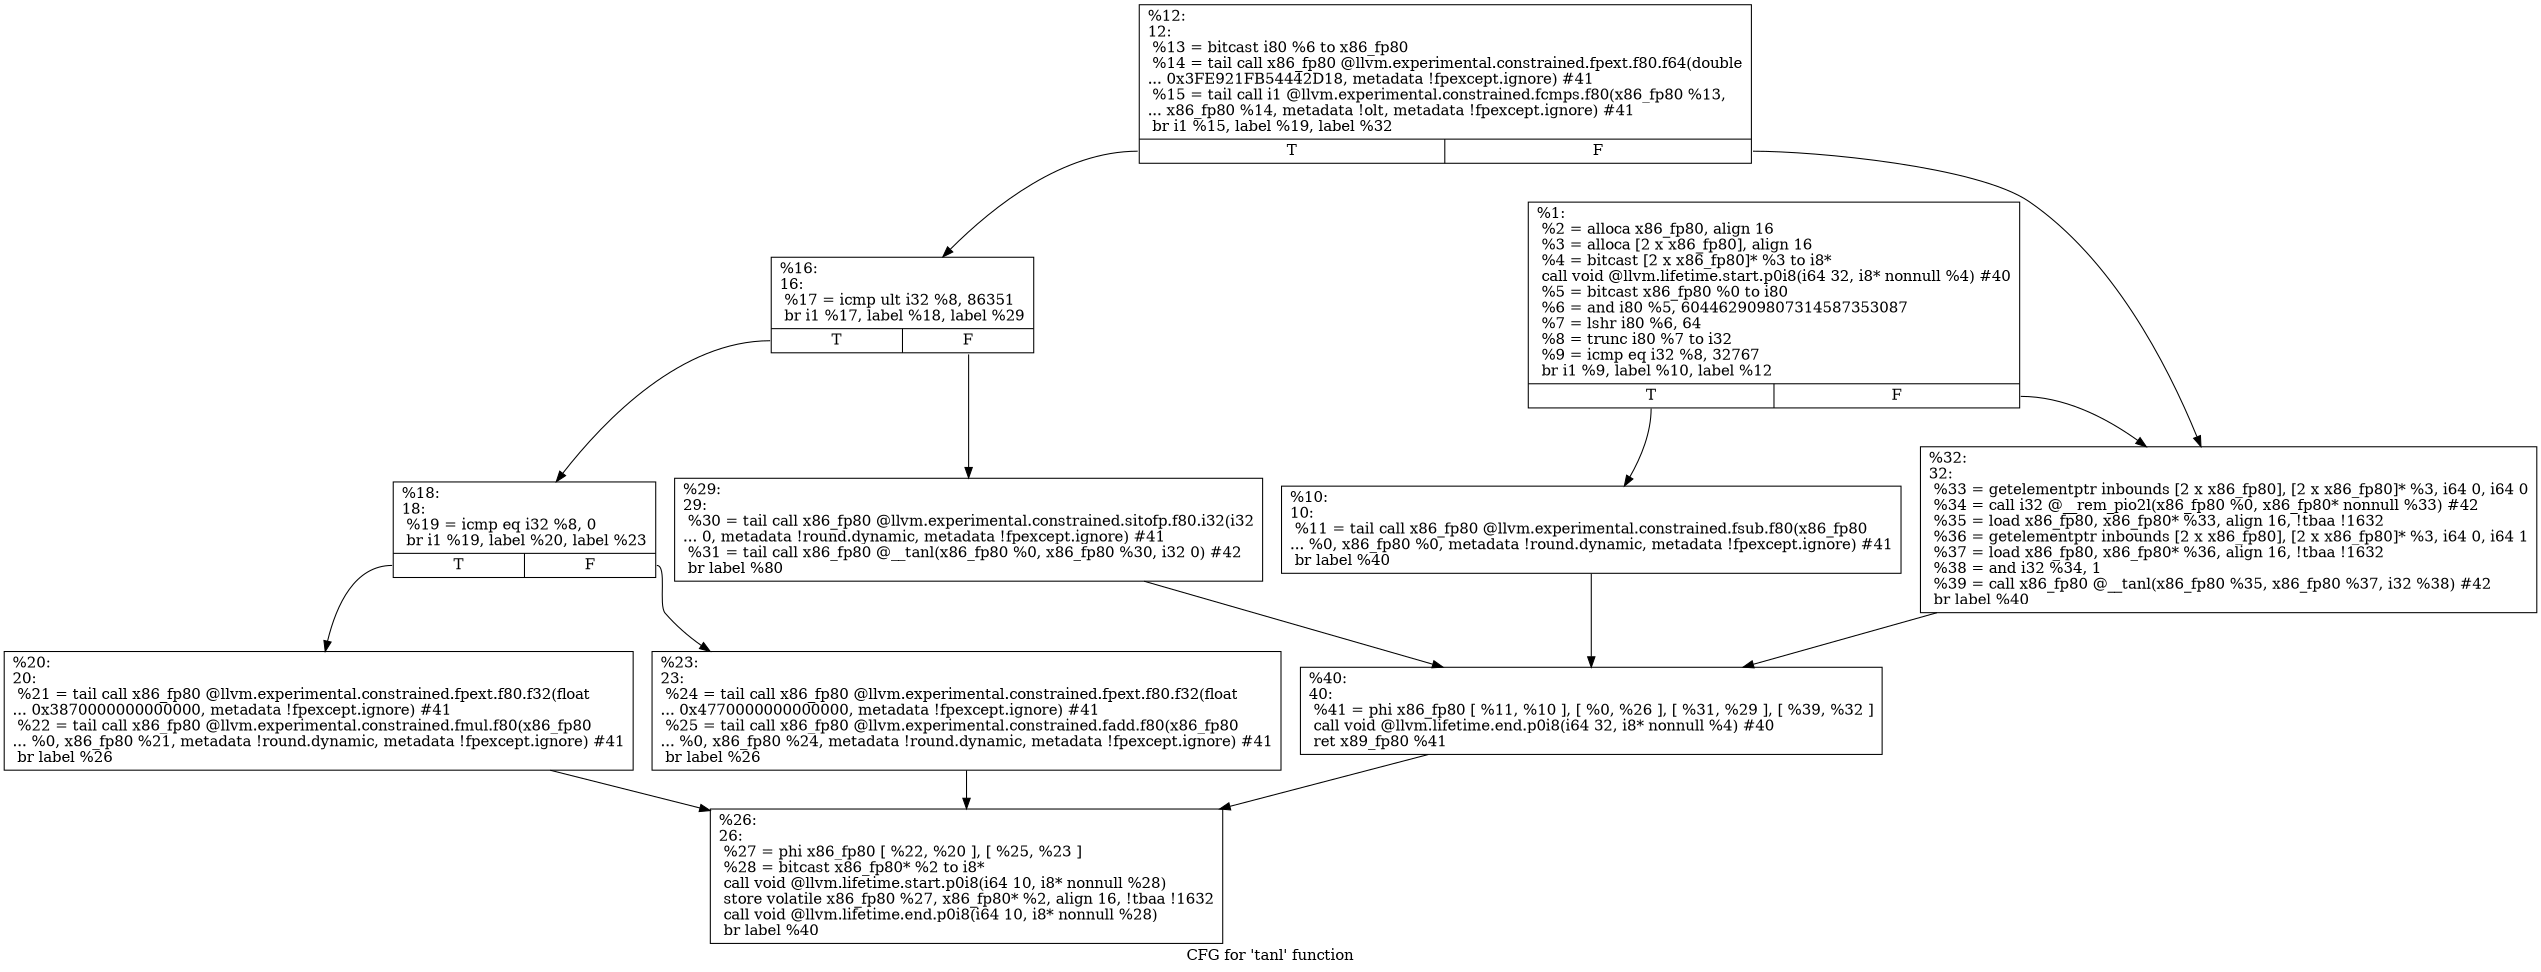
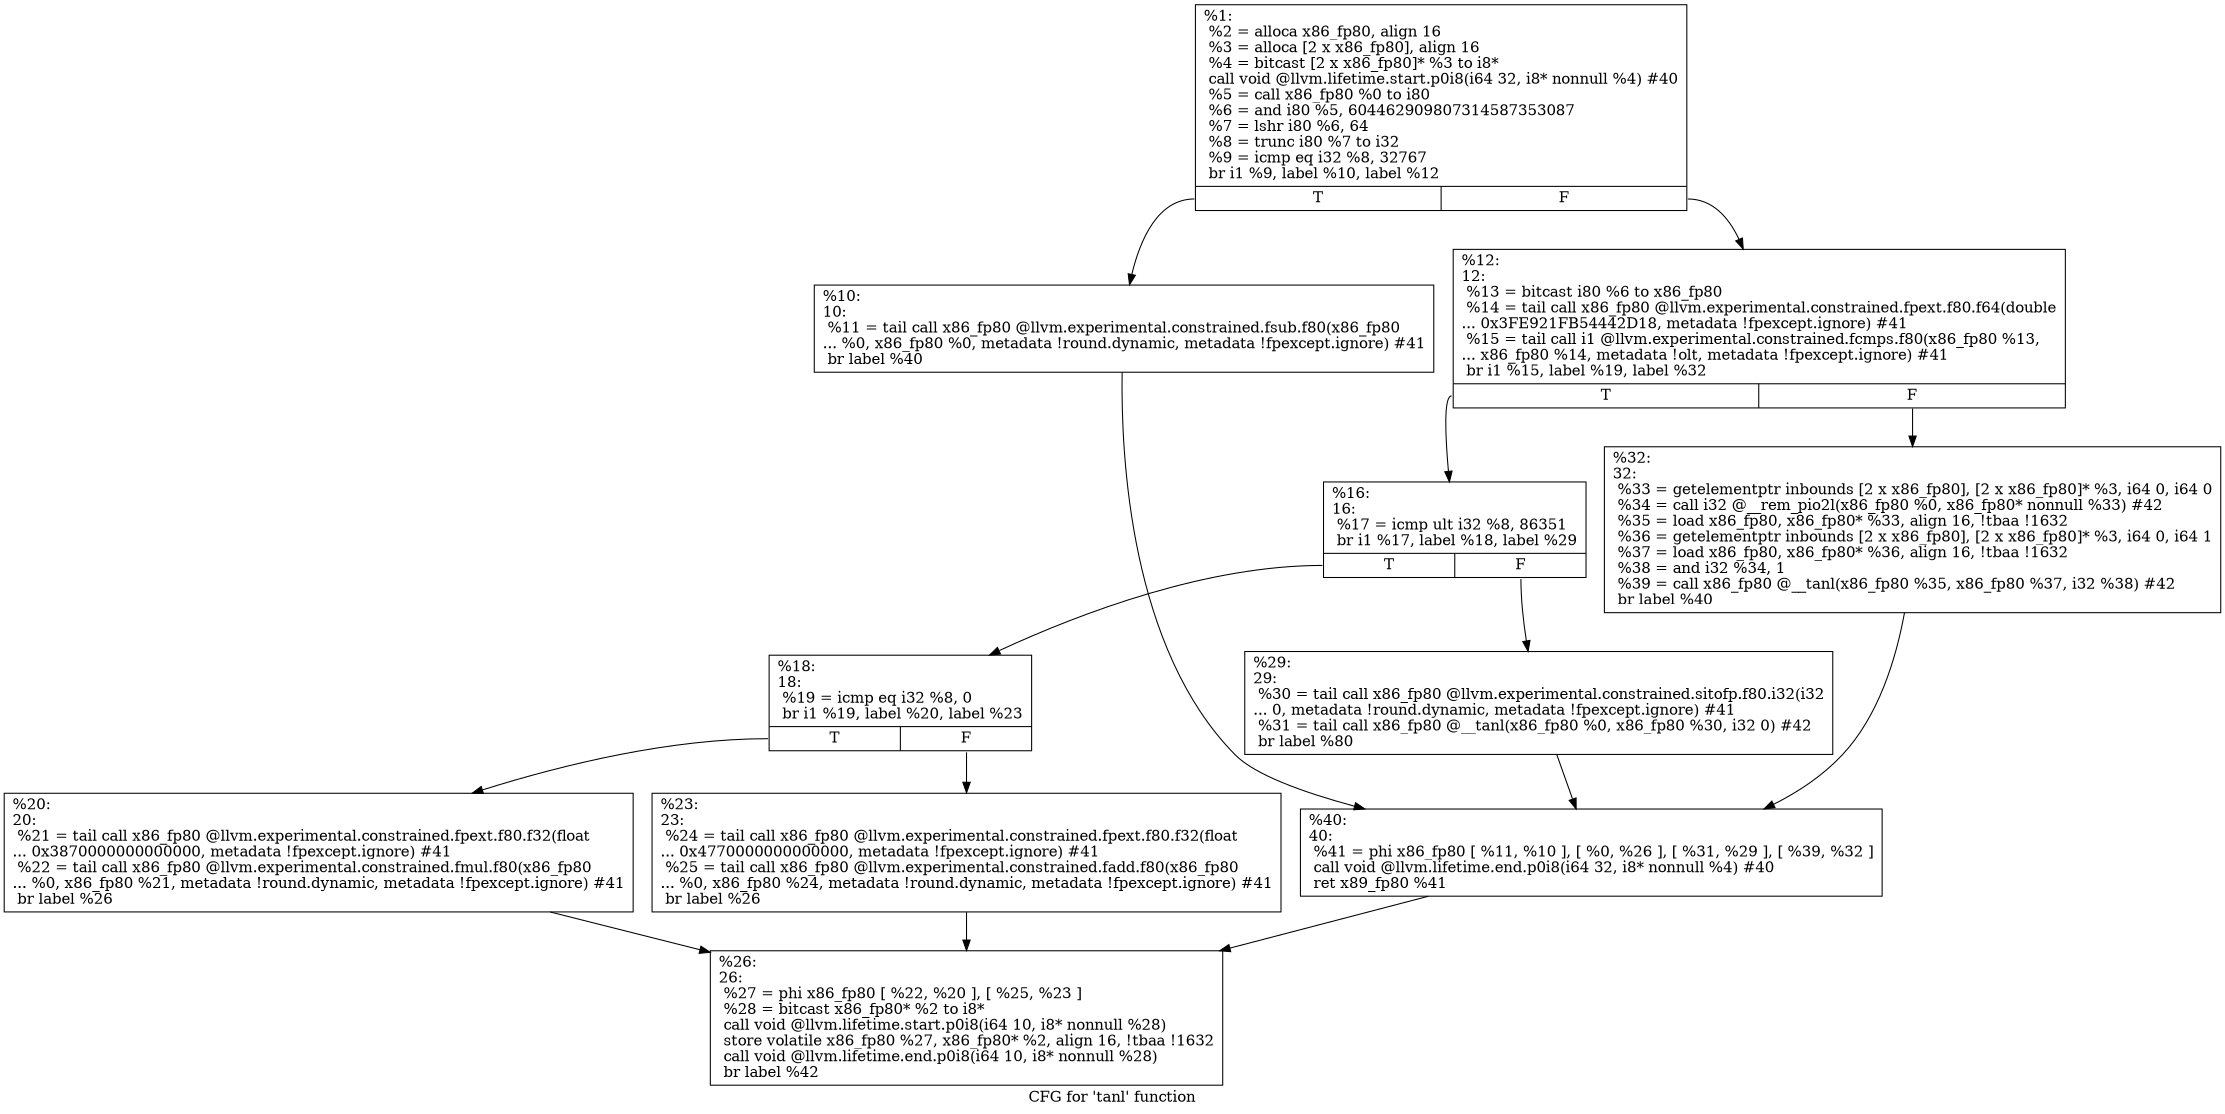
(1663, 292) -> (1317, 95)
(2083, 409) -> (1719, 211)
(769, 931) -> (769, 1073)
